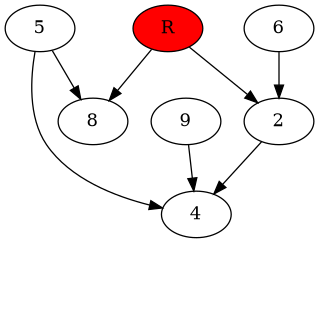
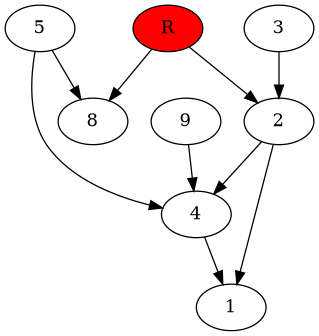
(279, 28) -> (279, 28)
none -> (231, 307)
